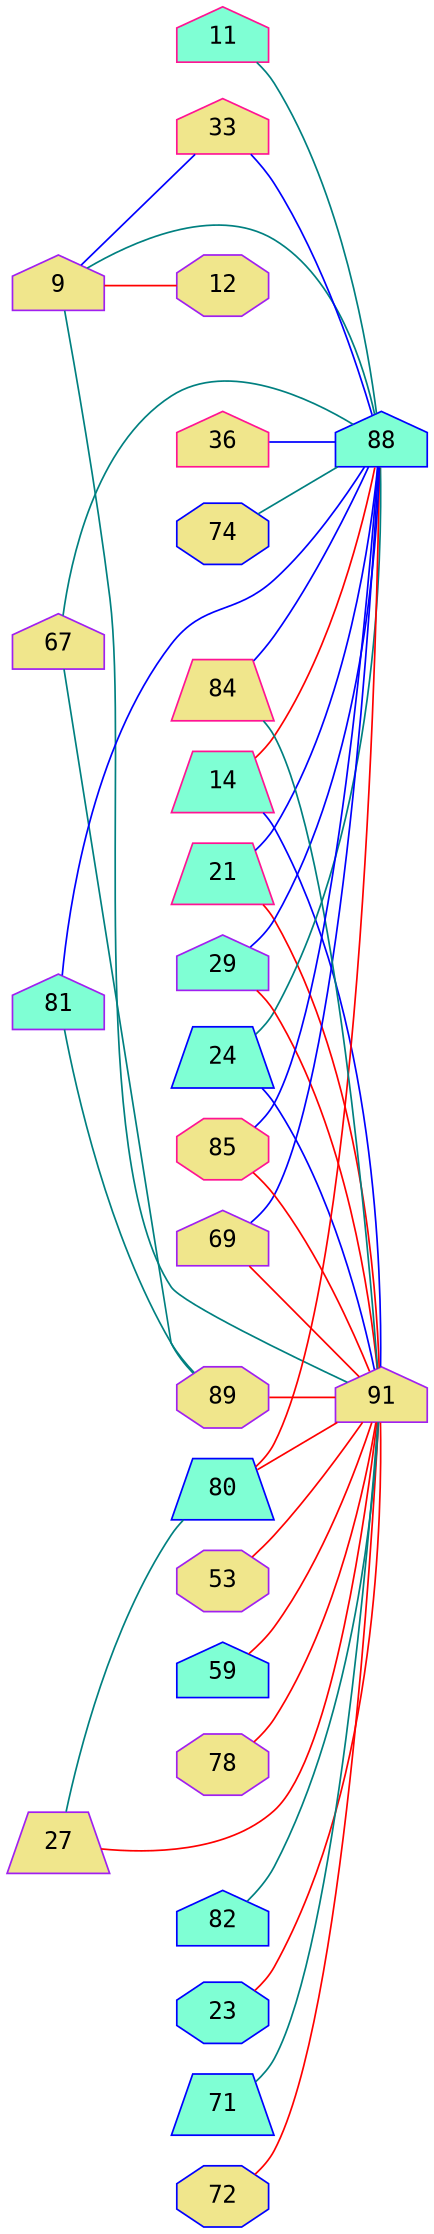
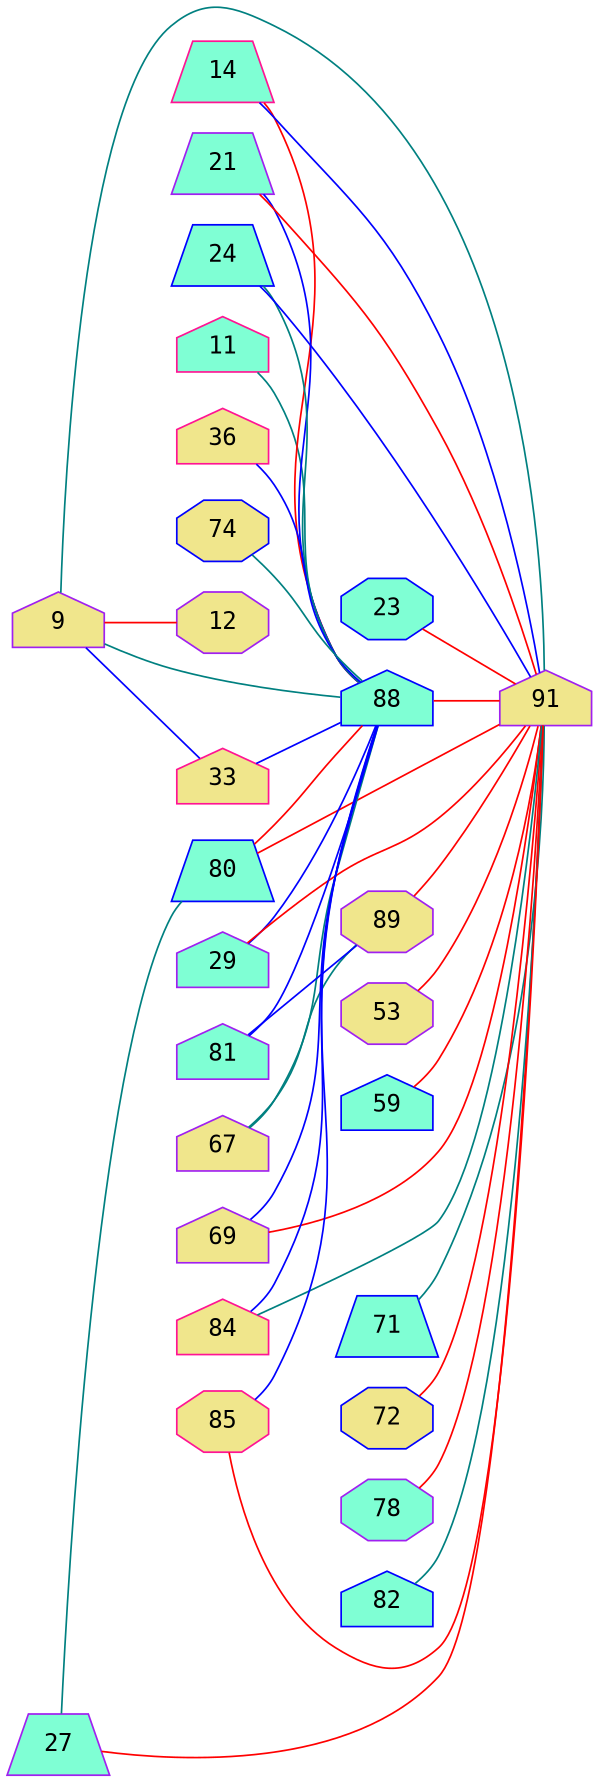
(223, 690) -> (223, 1330)
none -> (467, 701)
(223, 874) -> (223, 164)
(112, 1208) -> (302, 990)
(223, 1765) -> (387, 1510)
(58, 1843) -> (58, 1745)
